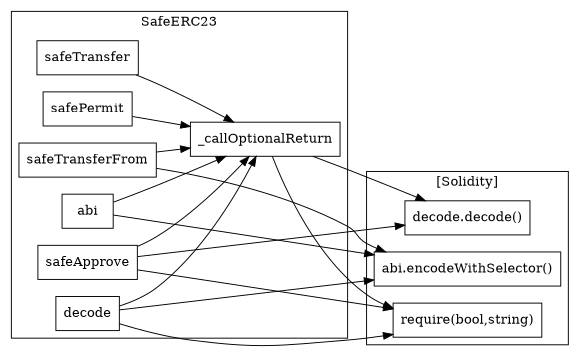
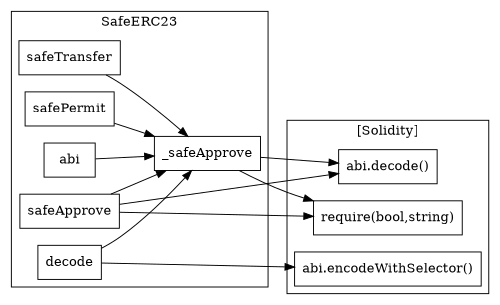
(265, 139) -> (207, 153)
(88, 160) -> none
(467, 218) -> (388, 167)
(239, 234) -> none
(250, 345) -> none
